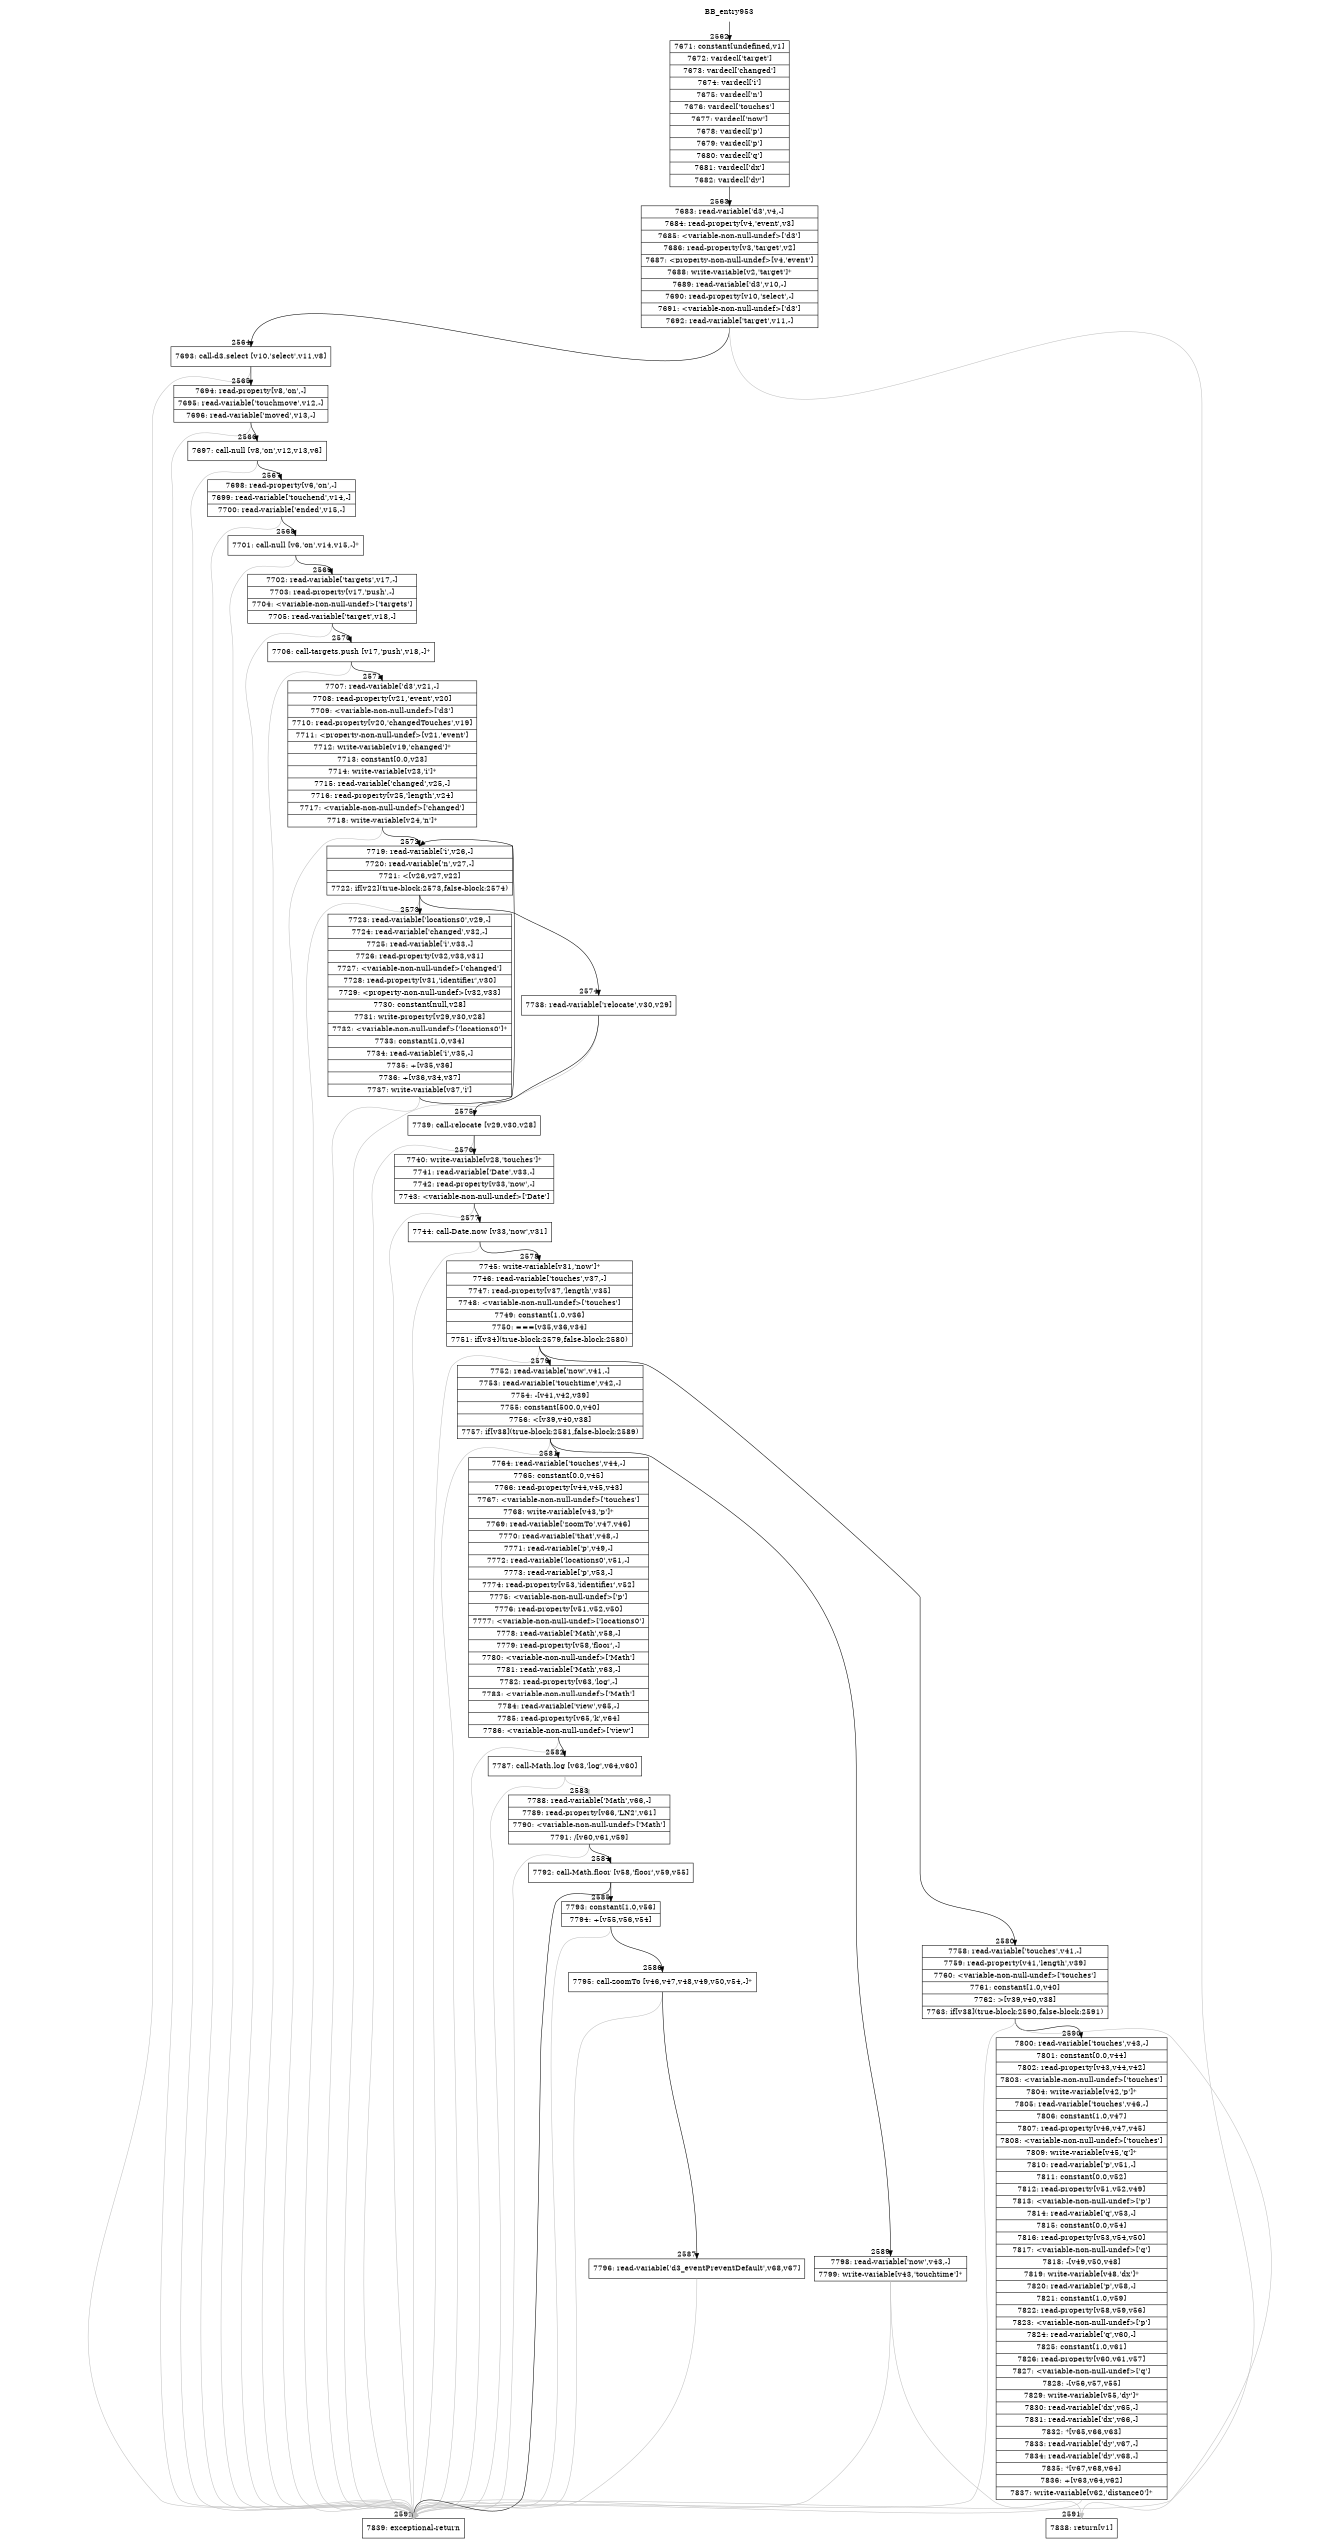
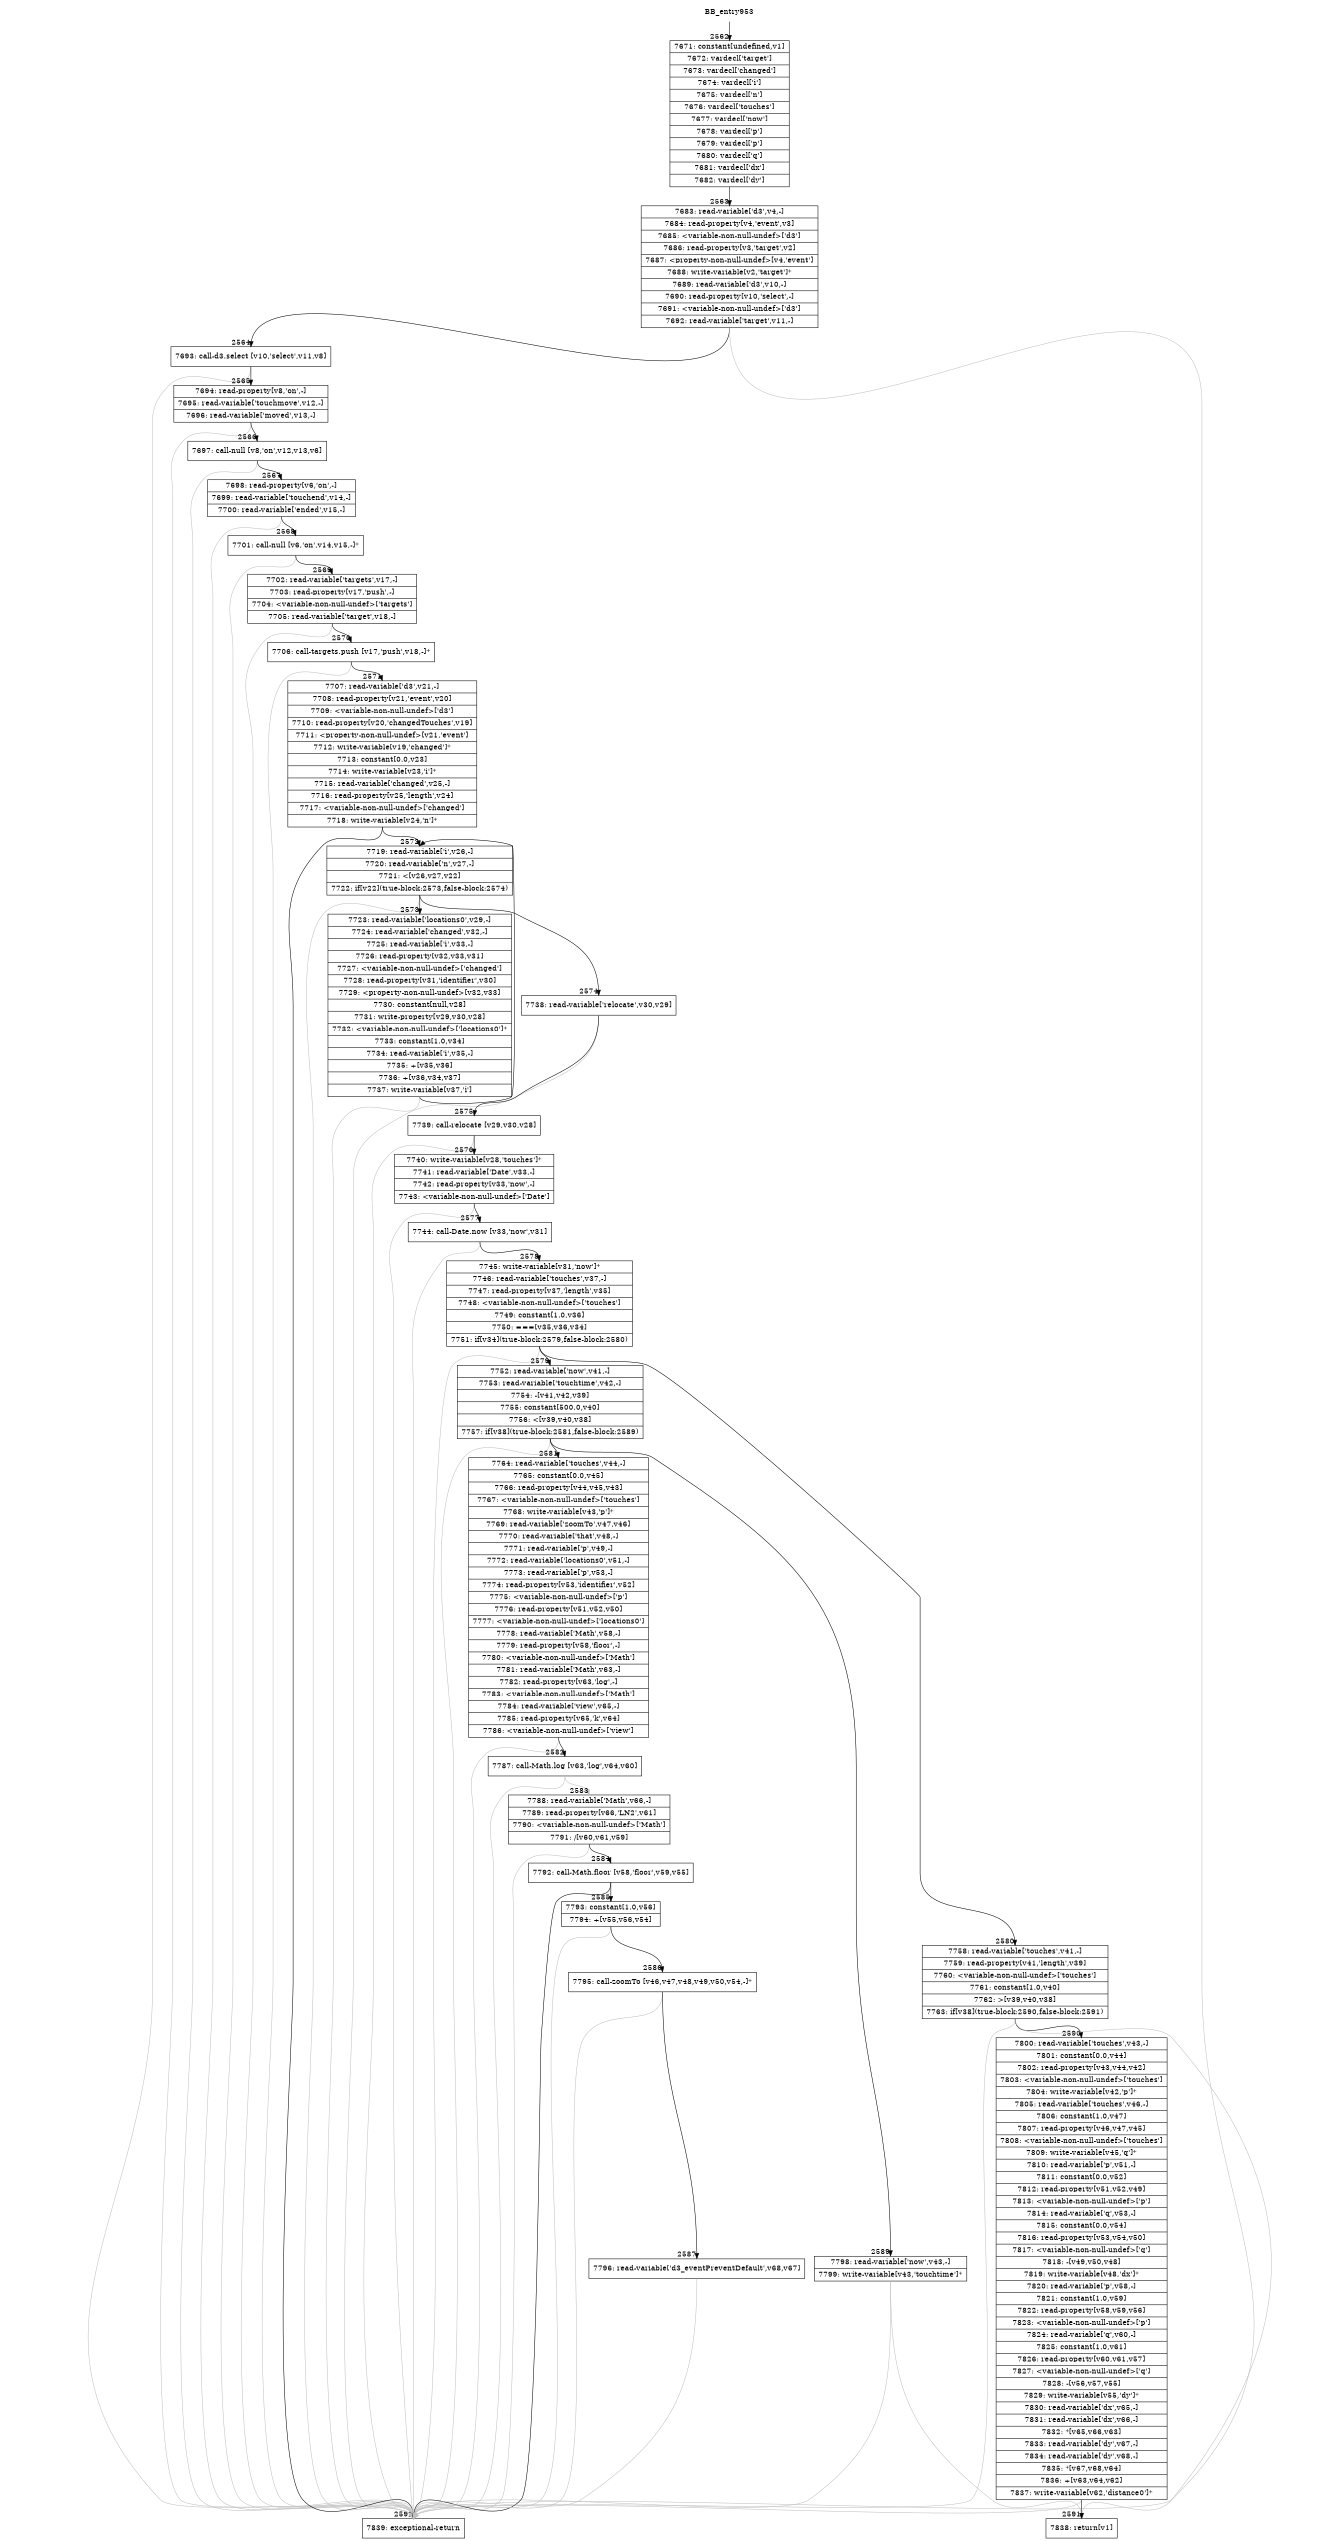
(293, 1695) -> (293, 1695)
none -> (1082, 2505)
